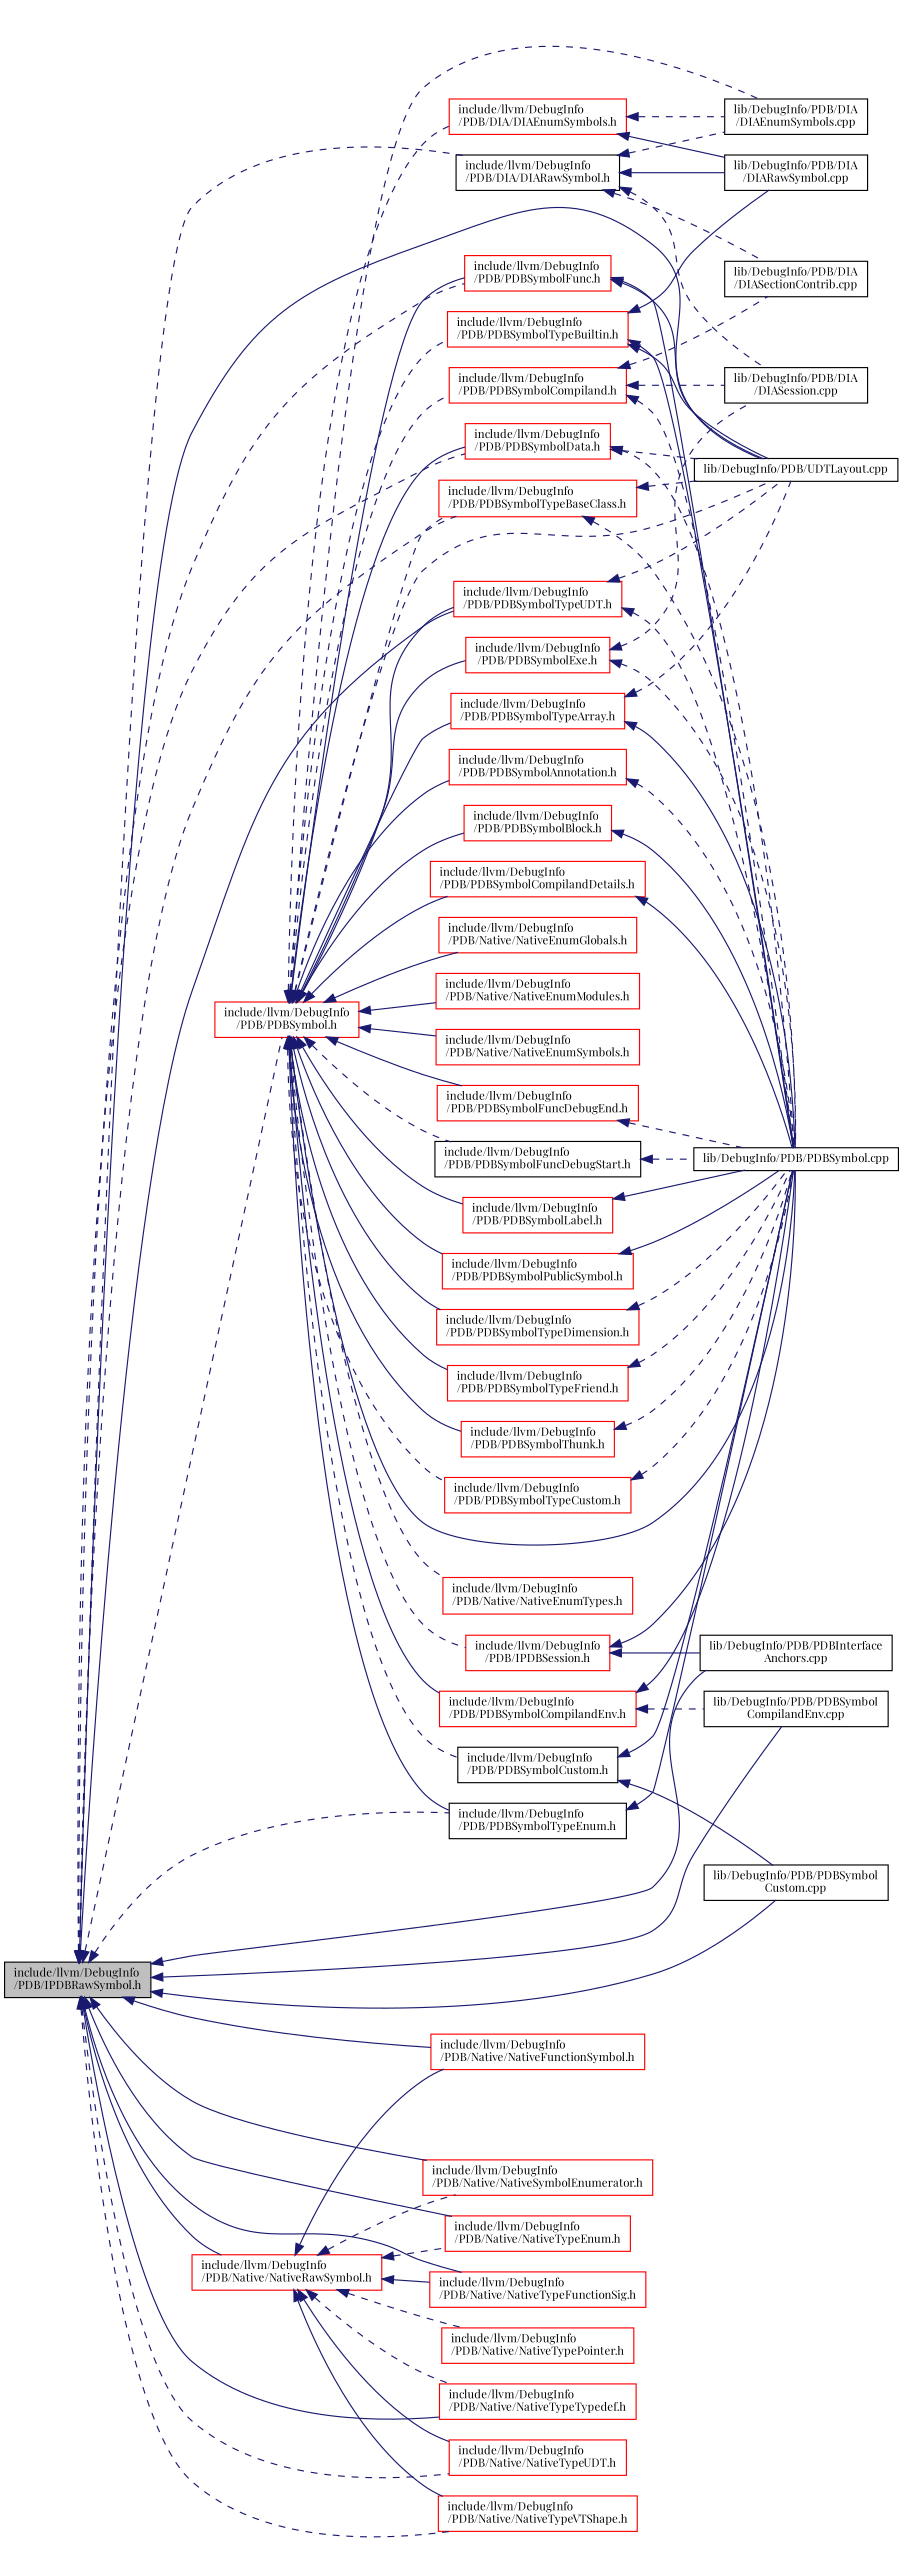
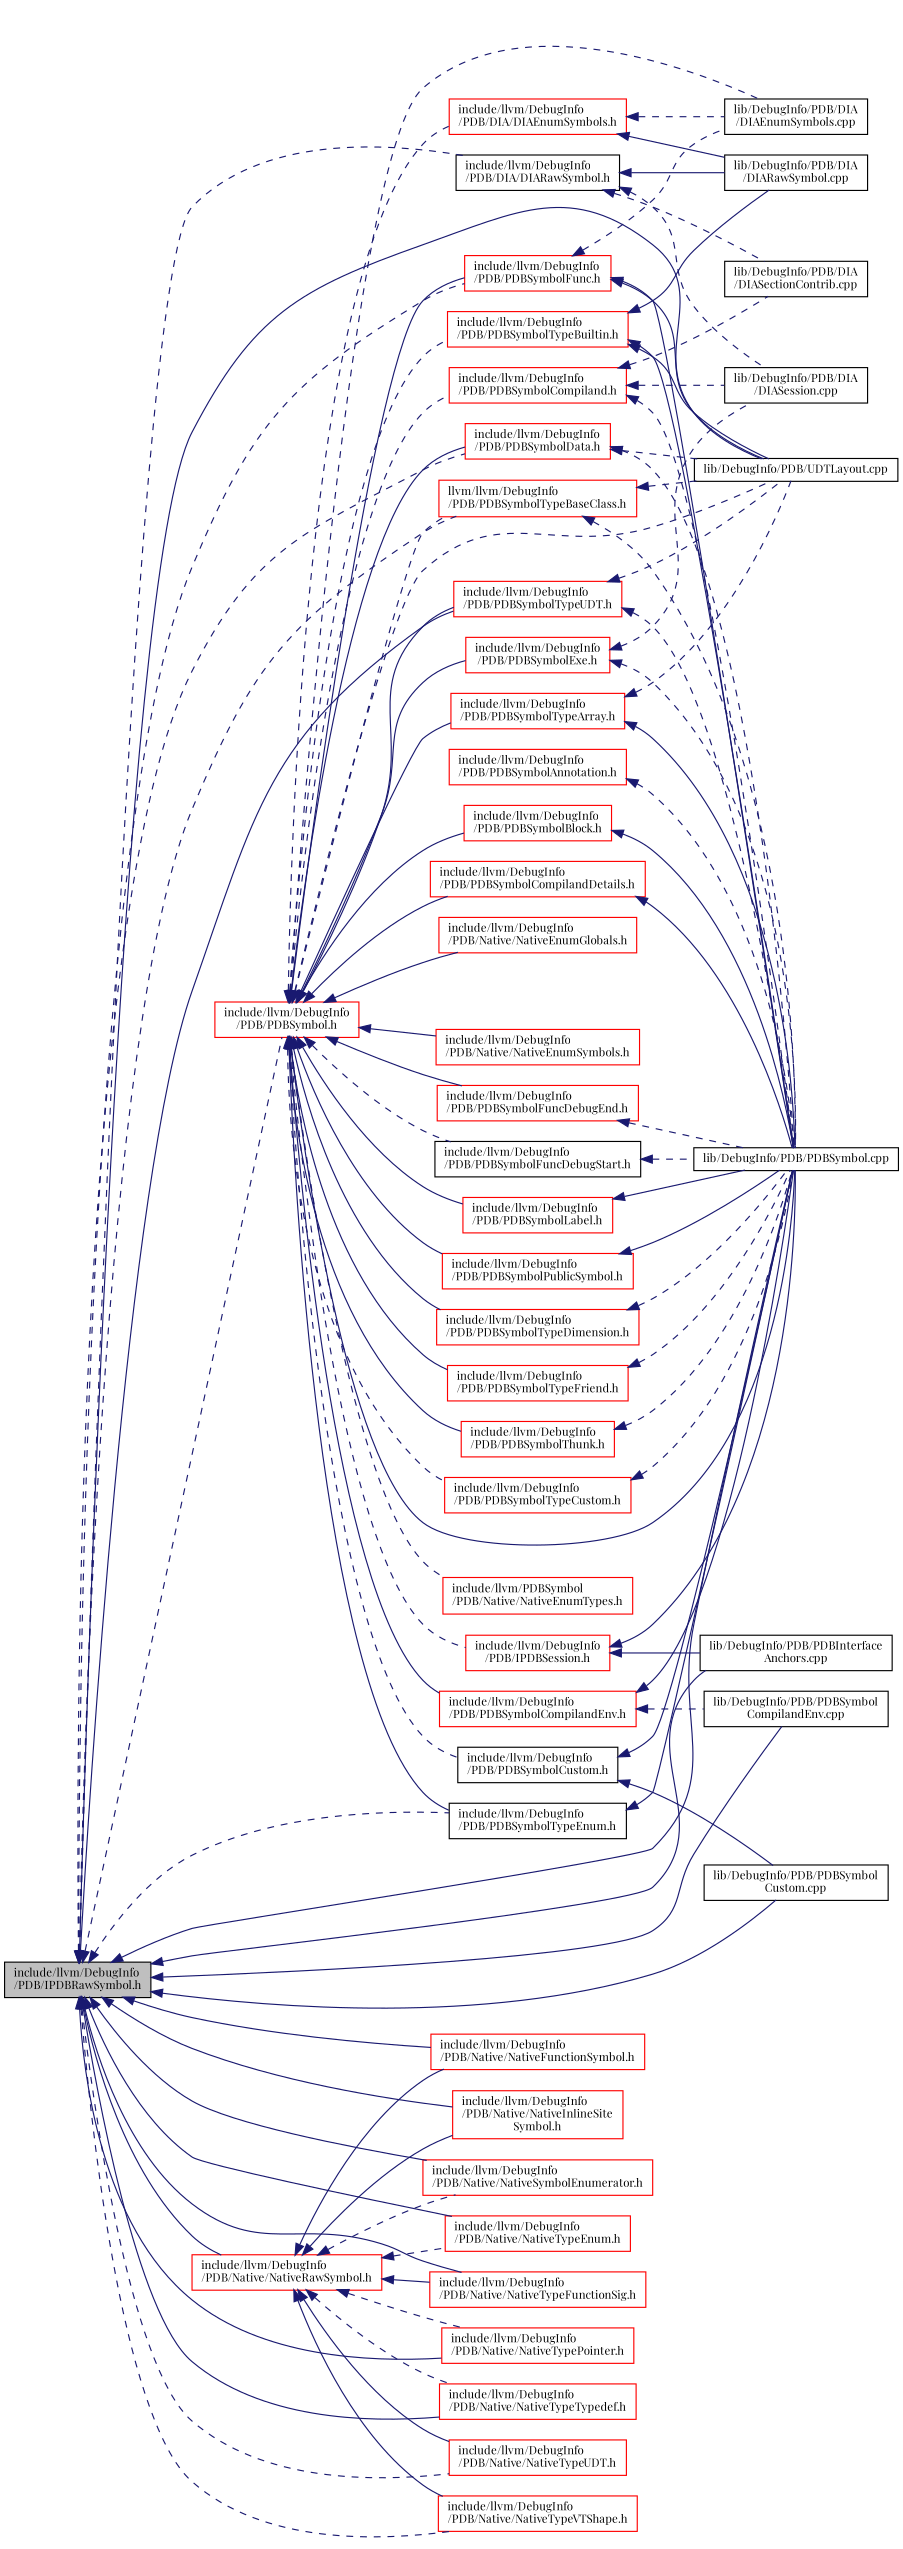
(684, 141) -> (659, 193)
(538, 498) -> (538, 498)
(386, 829) -> none
(538, 991) -> none
(538, 1596) -> (538, 1596)
none -> (690, 1781)
none -> (538, 2115)
none -> (171, 2279)
